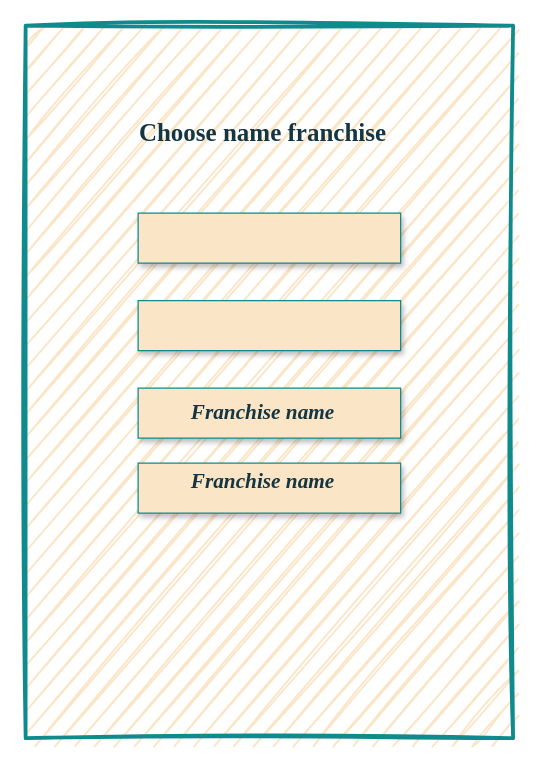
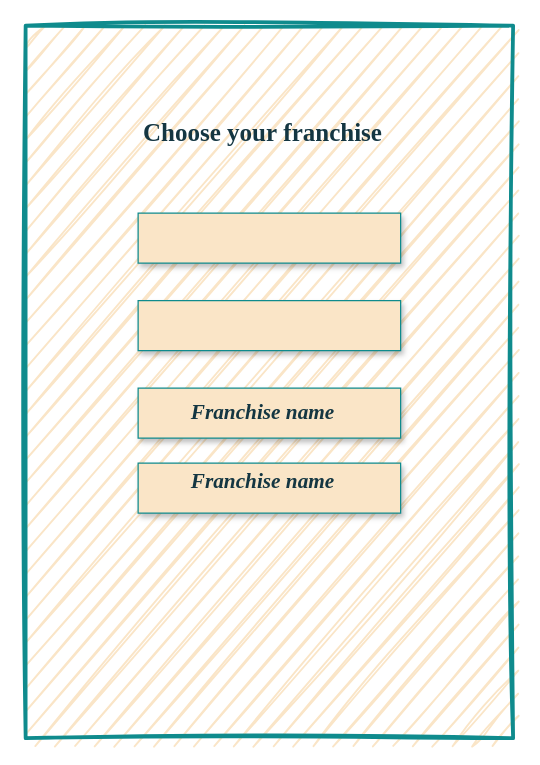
(263, 132) -> (263, 132)
